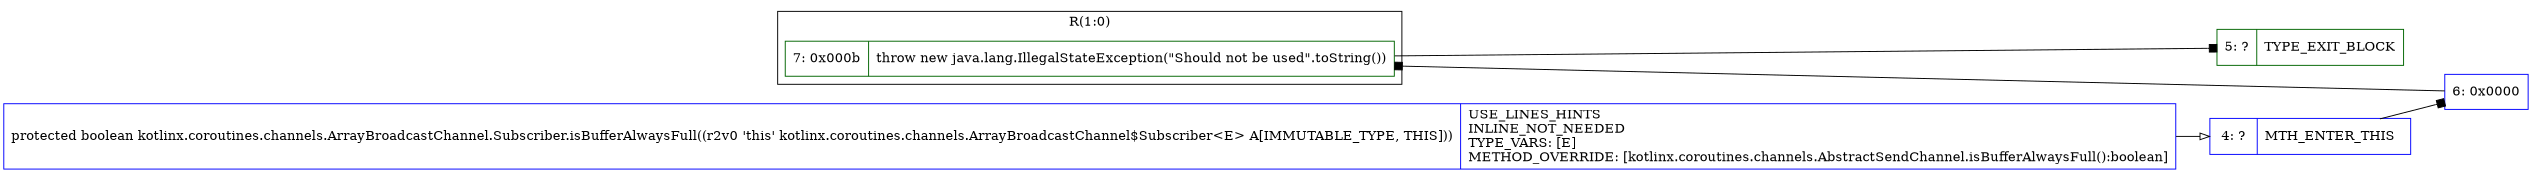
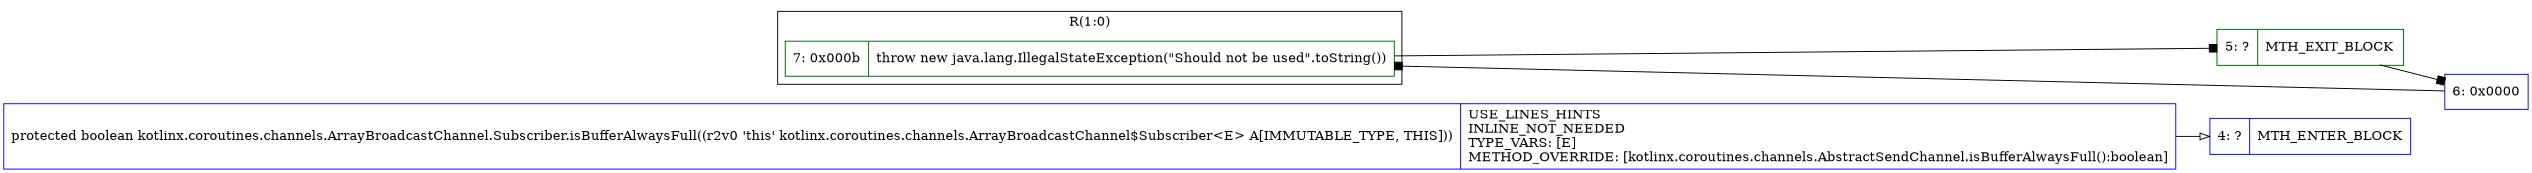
(2330, 47) -> (2330, 47)
(2408, 112) -> (2408, 72)
(2330, 136) -> (2330, 136)
